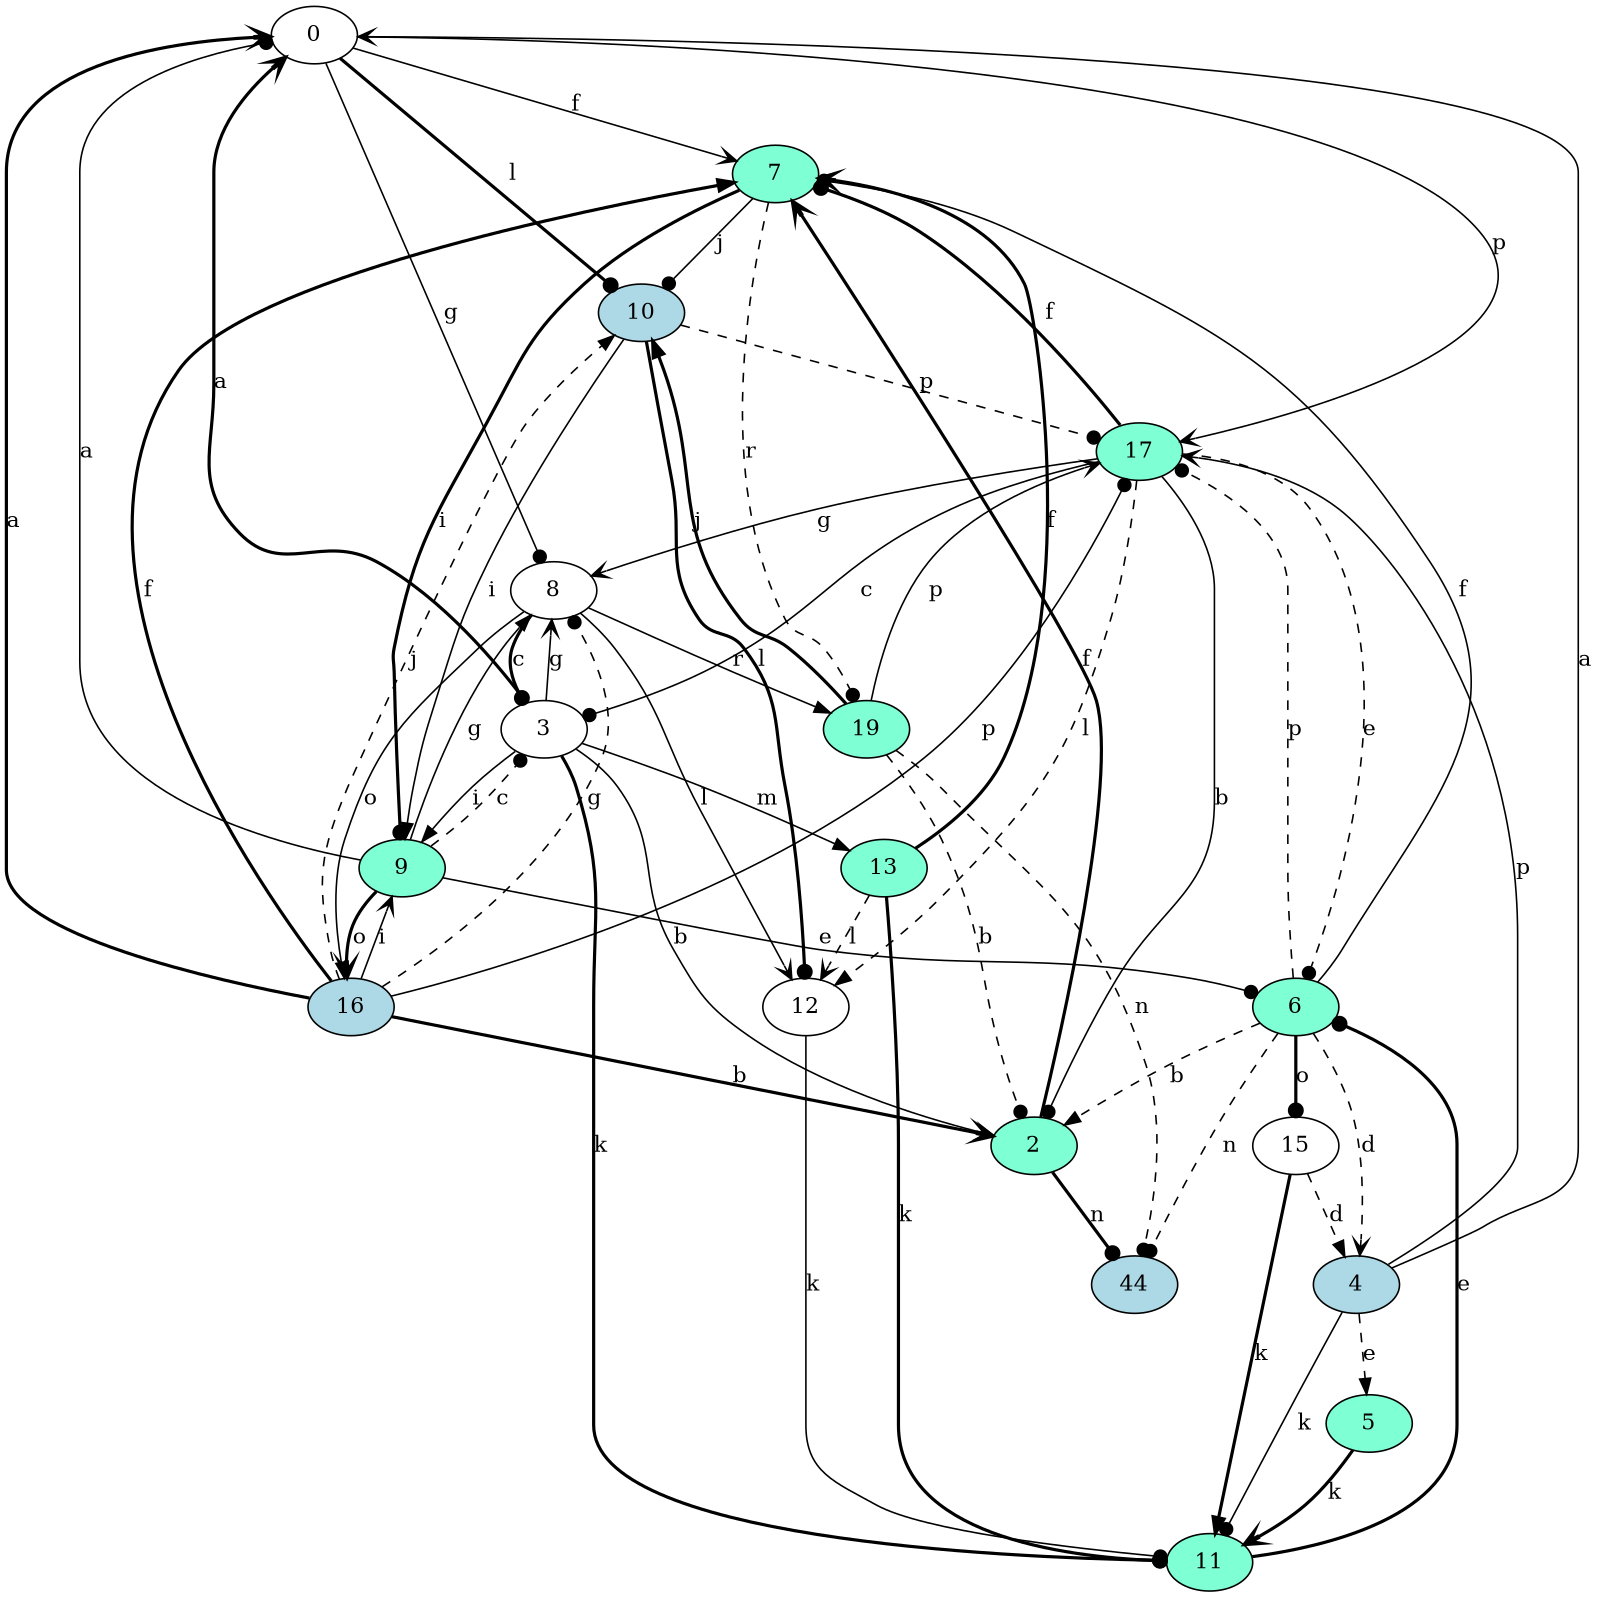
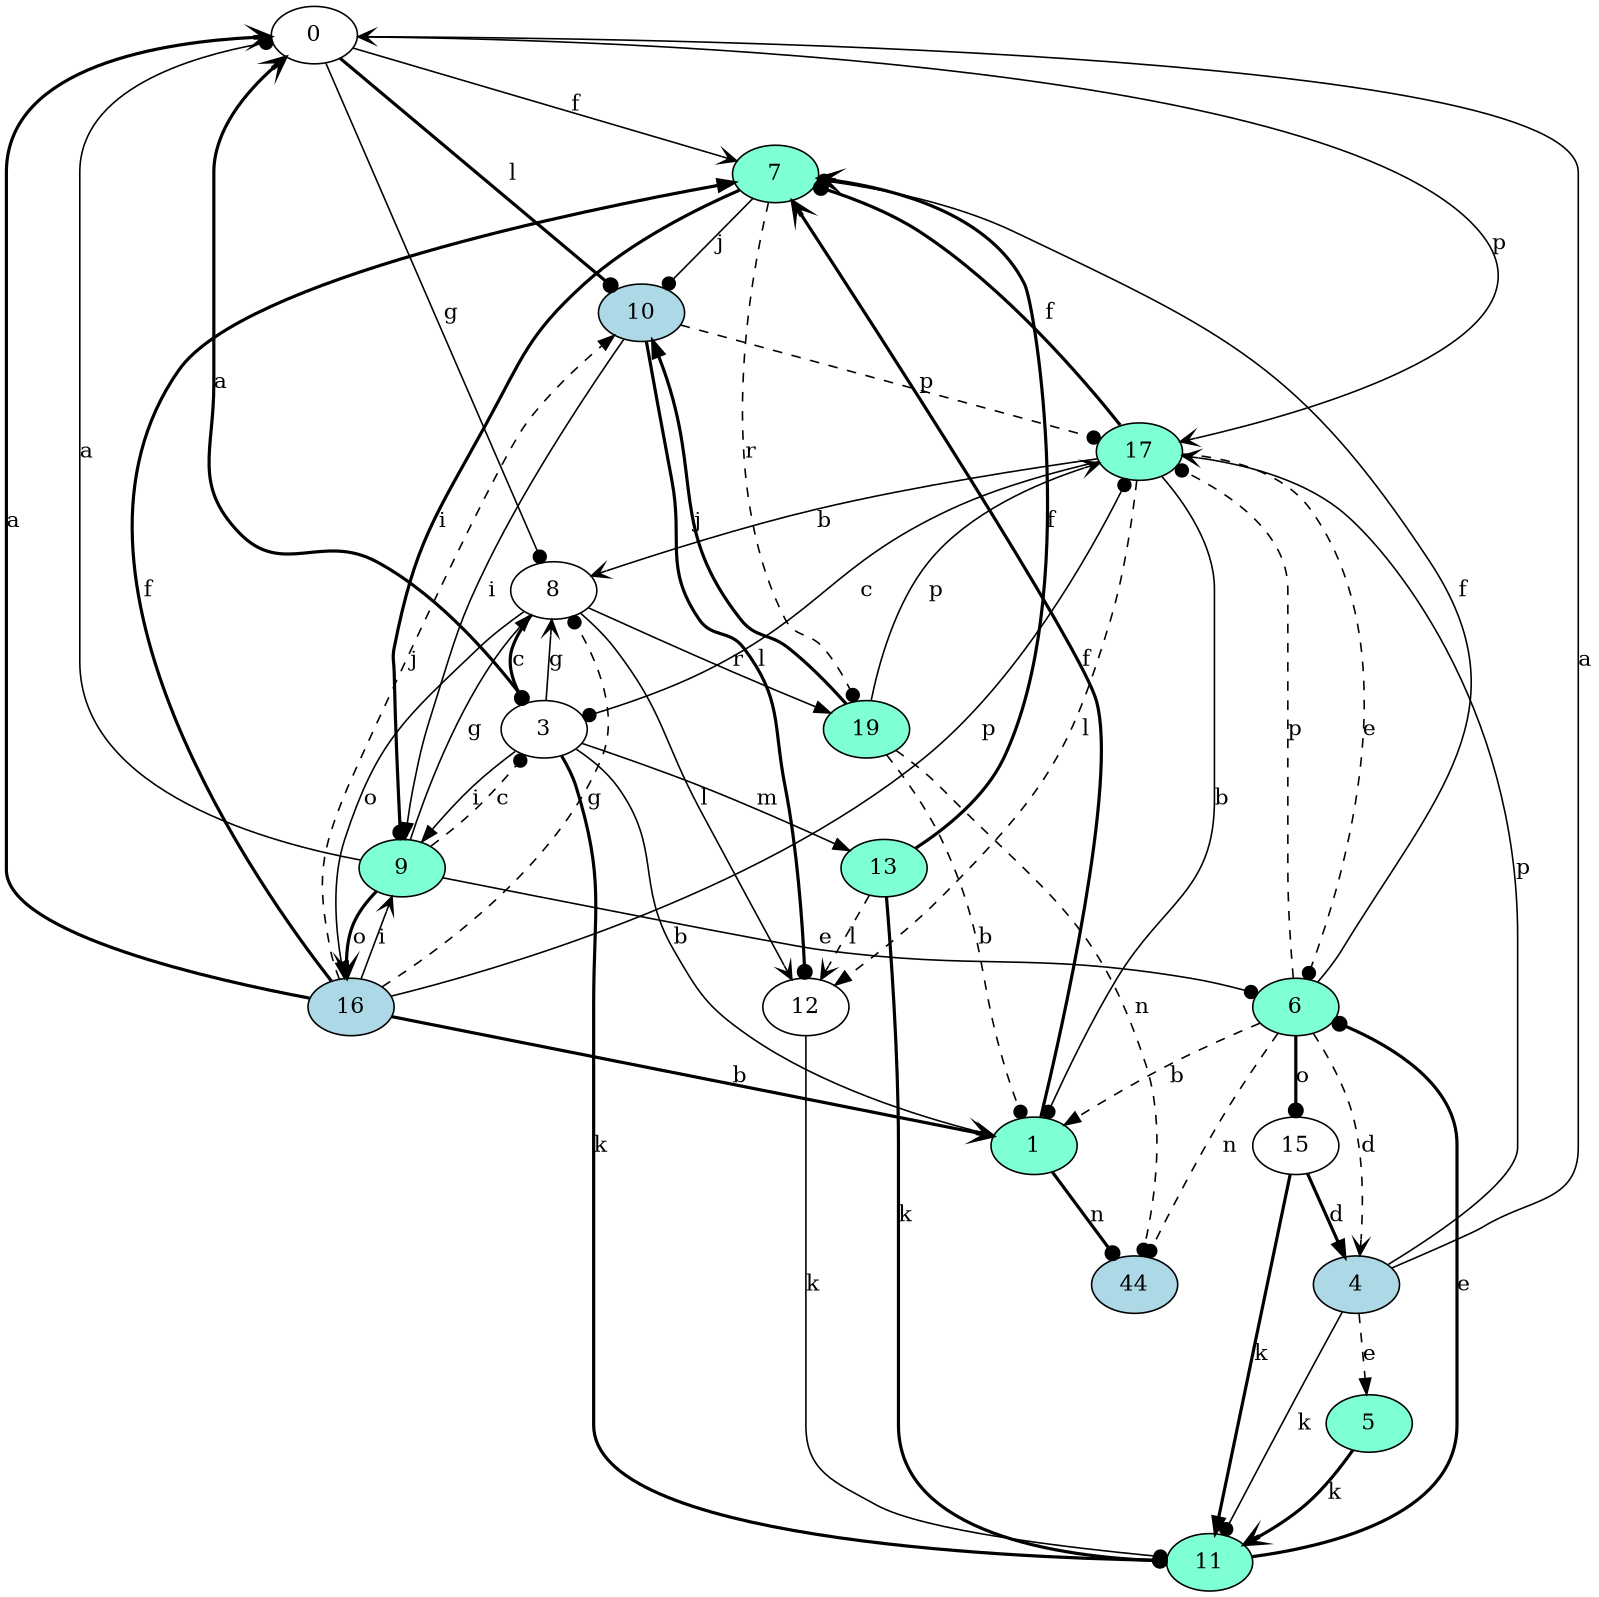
(825, 521) -> (825, 521)
(1034, 1146) -> (1034, 1146)
(1323, 1208) -> (1323, 1208)
